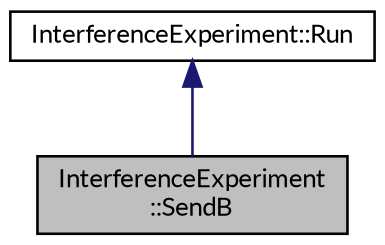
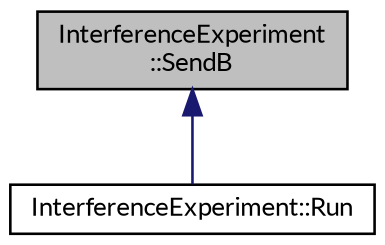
(192, 122) -> (192, 150)
